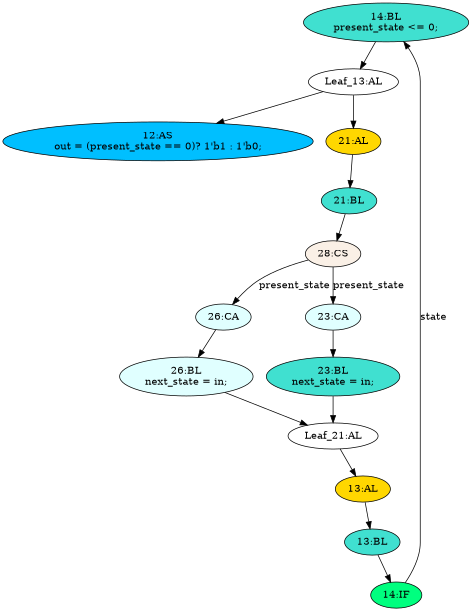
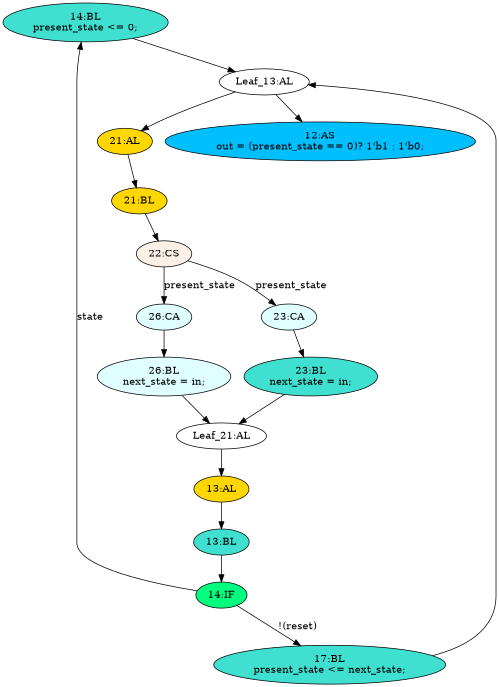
(349, 201) -> (139, 201)
(333, 254) -> (164, 254)
none -> (330, 665)
